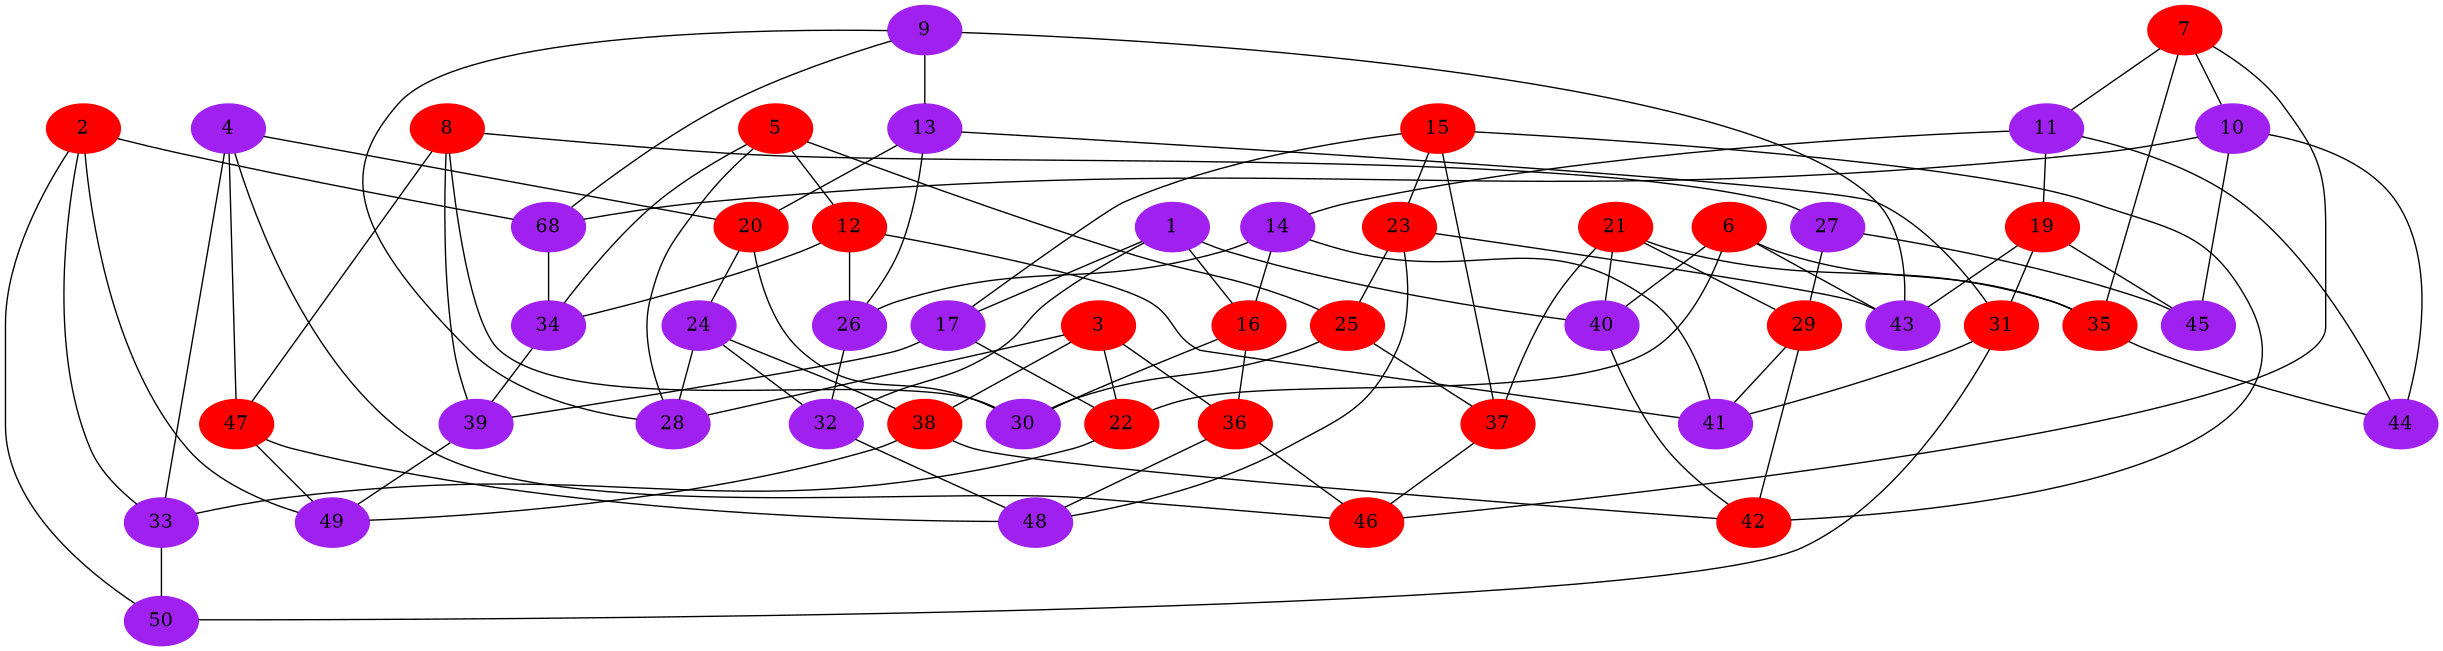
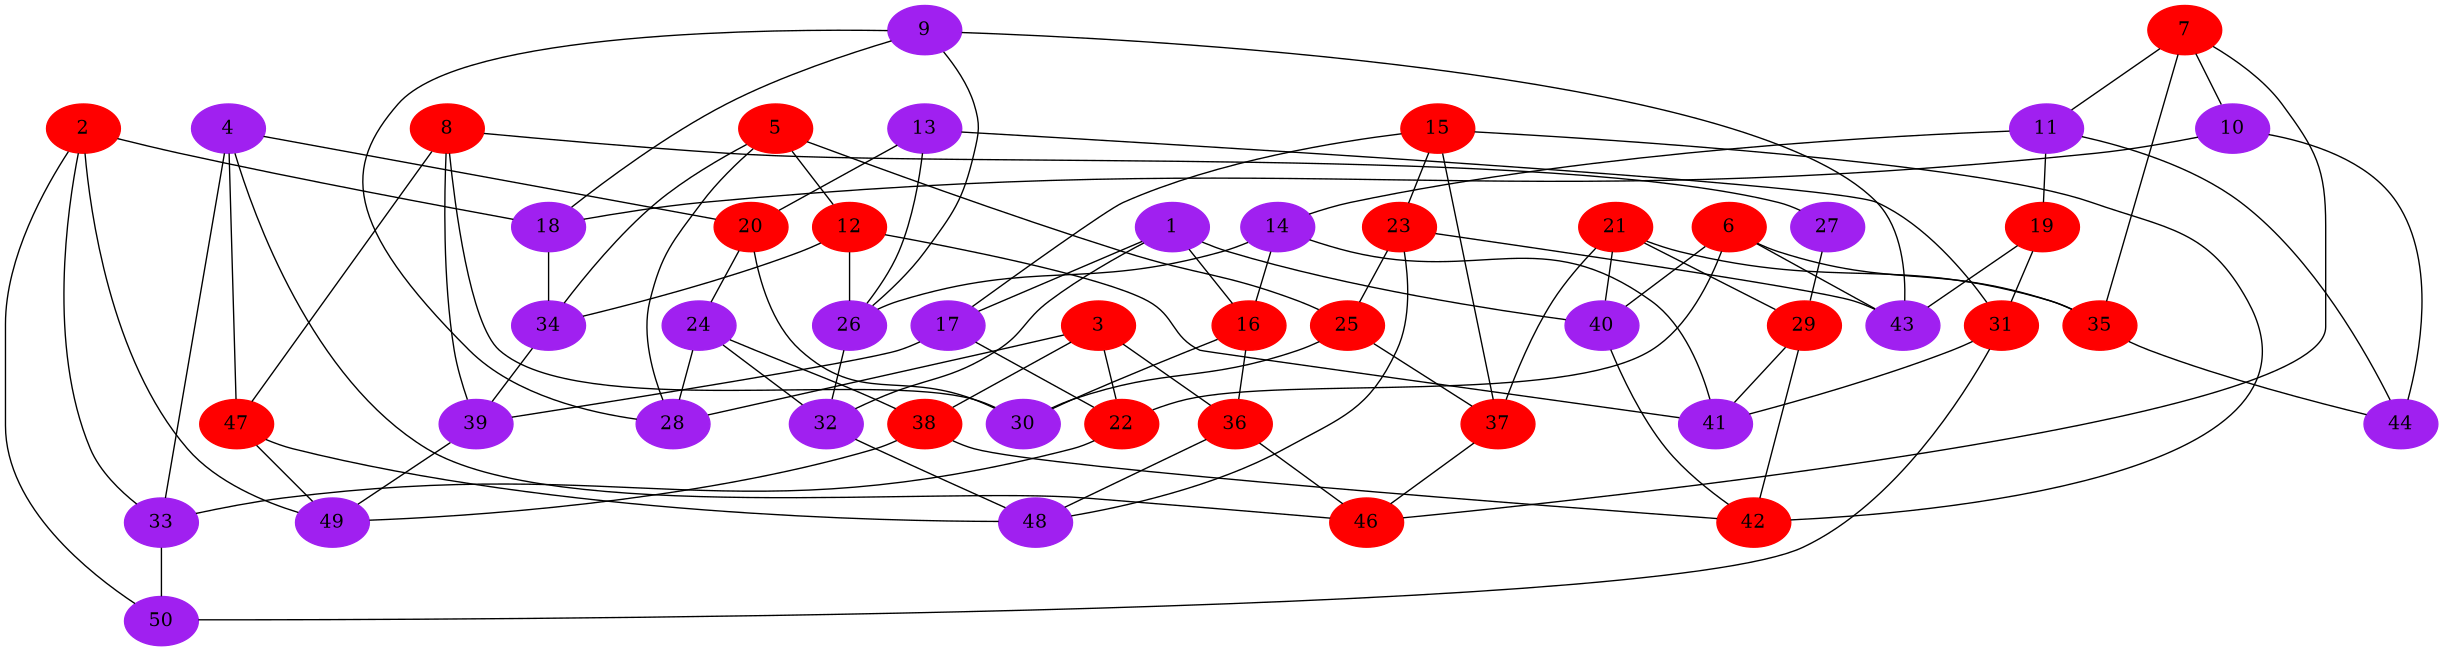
(925, 79) -> (968, 175)
(549, 227) -> (549, 227)
(2198, 326) -> none
